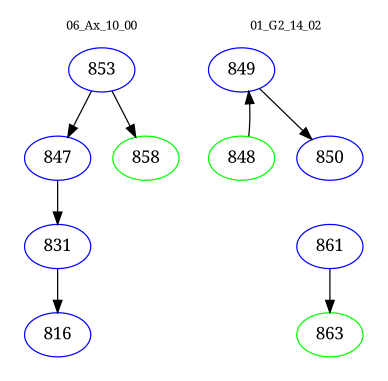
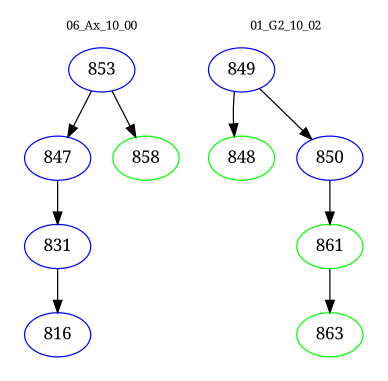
(286, 26) -> (286, 26)
(250, 120) -> (233, 108)
none -> (330, 196)
(330, 247) -> (330, 247)
